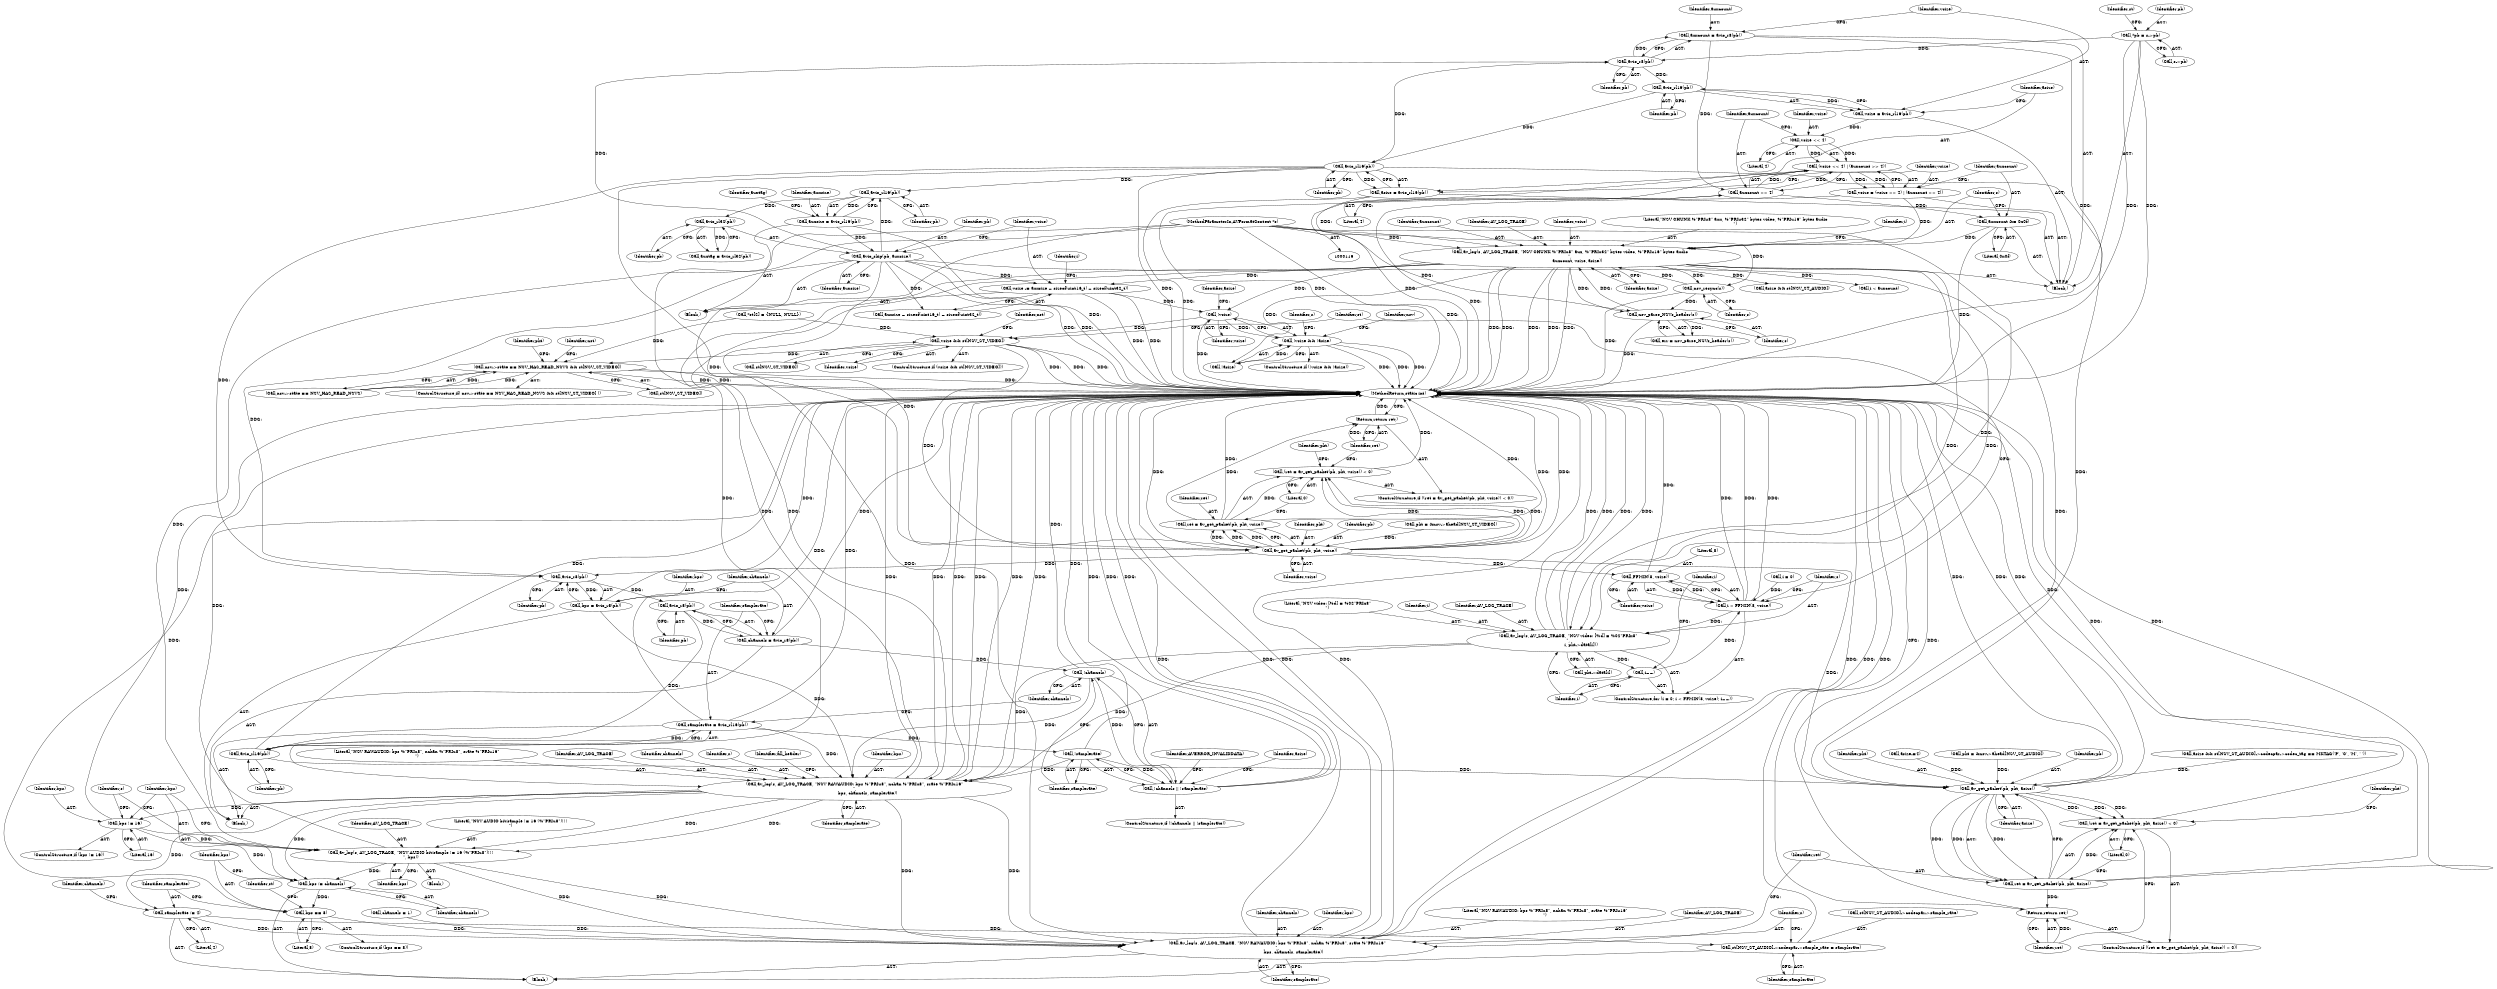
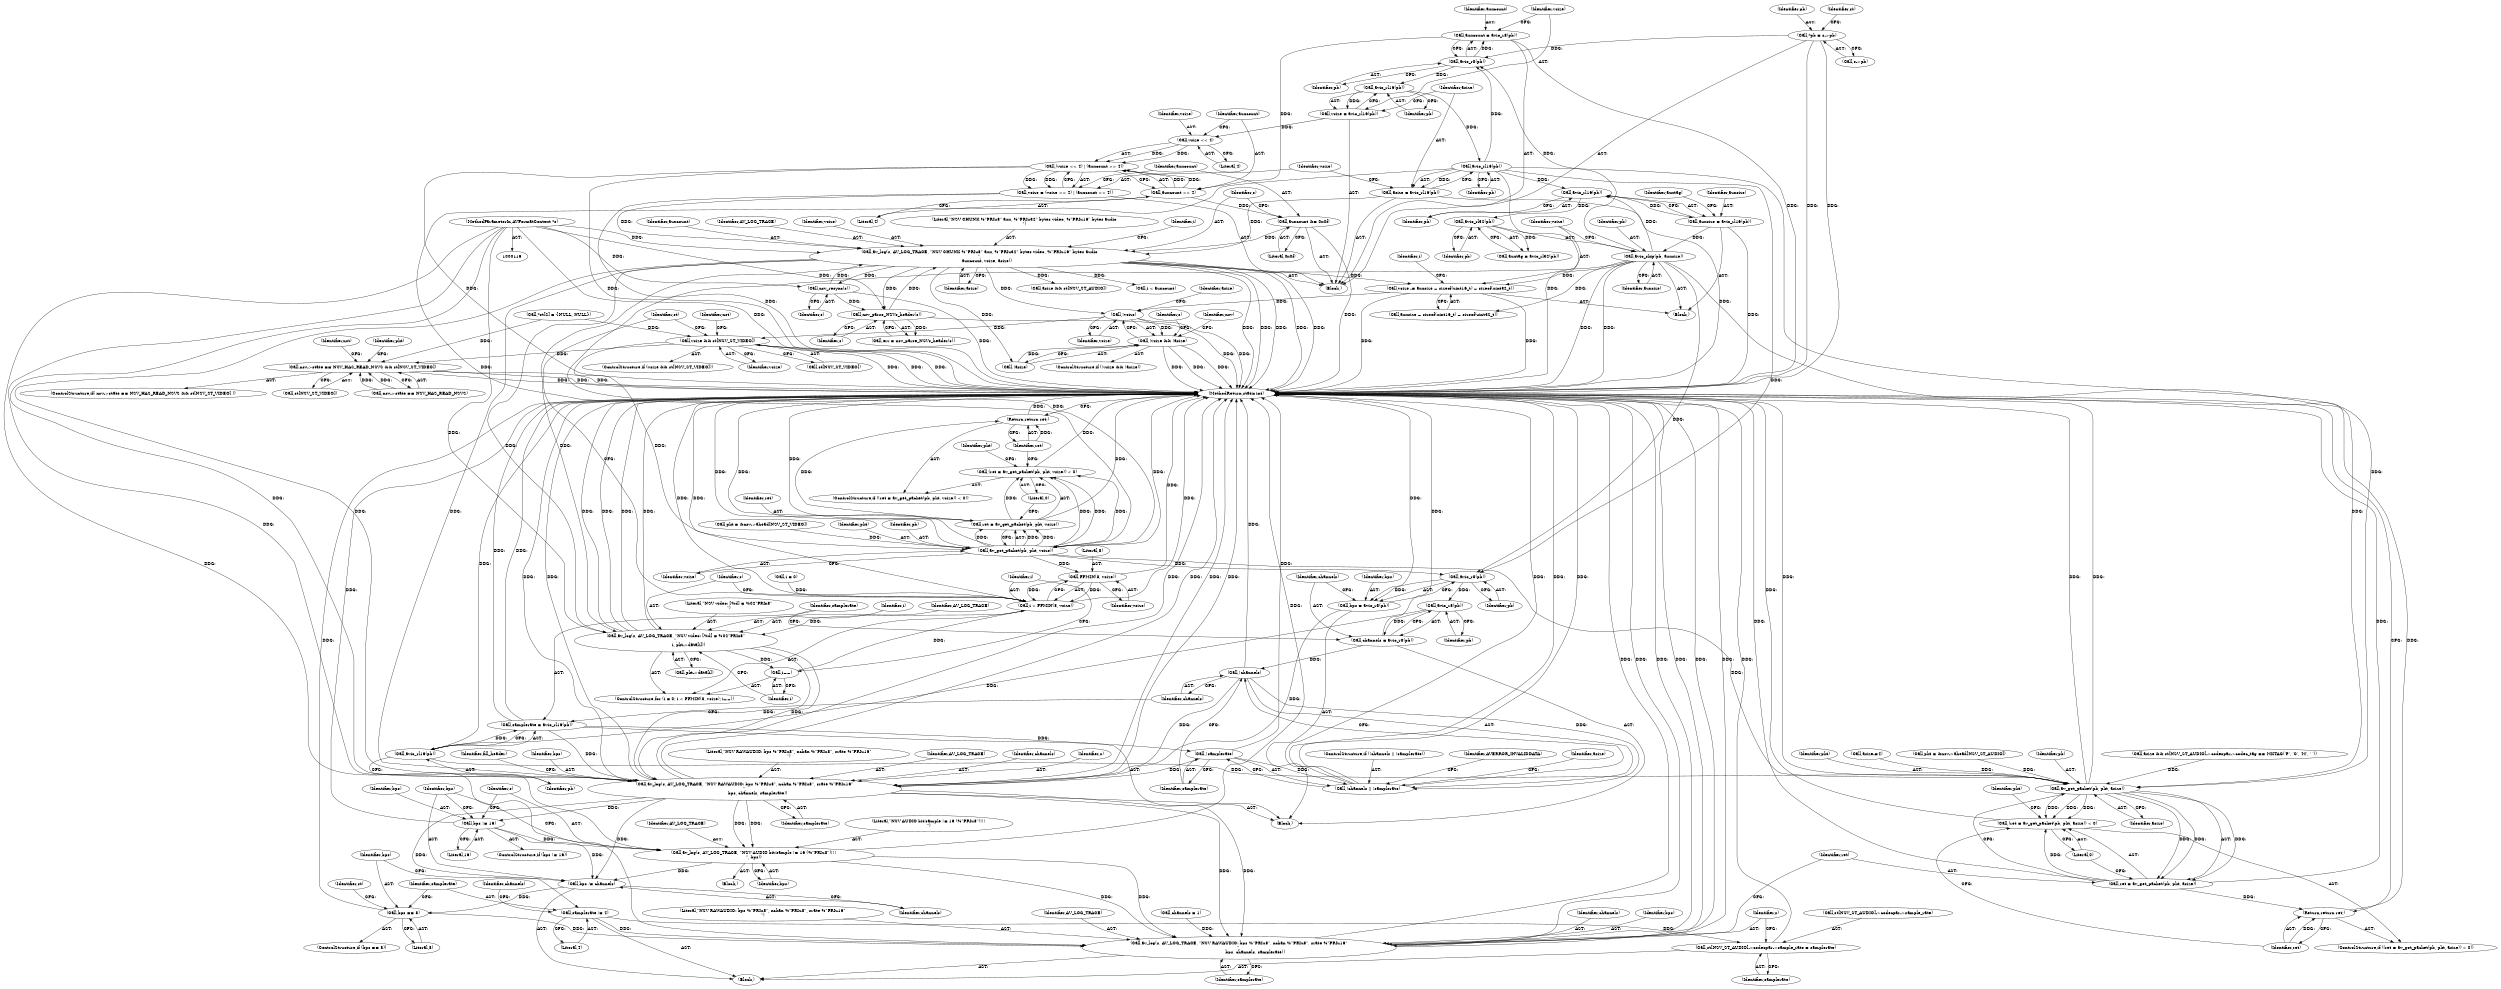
(814, 415) -> (1410, 449)
(1175, 805) -> (1371, 770)
